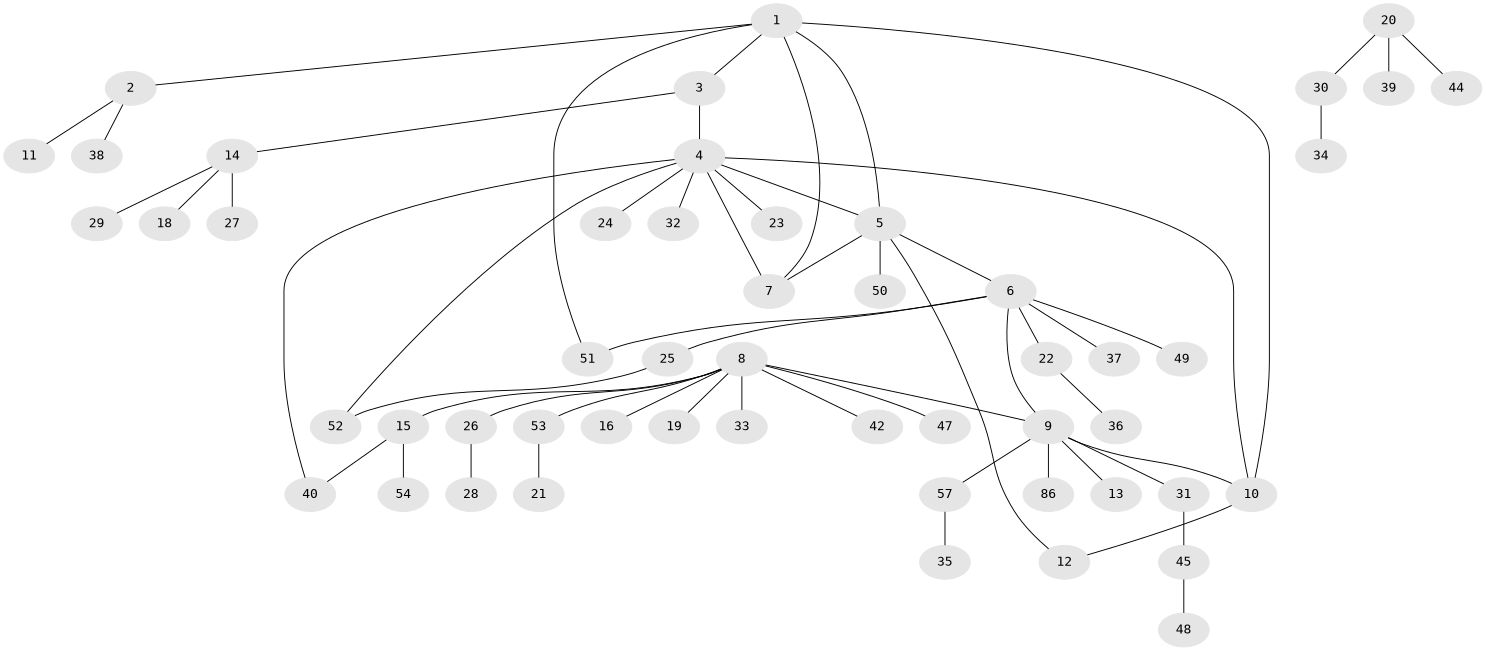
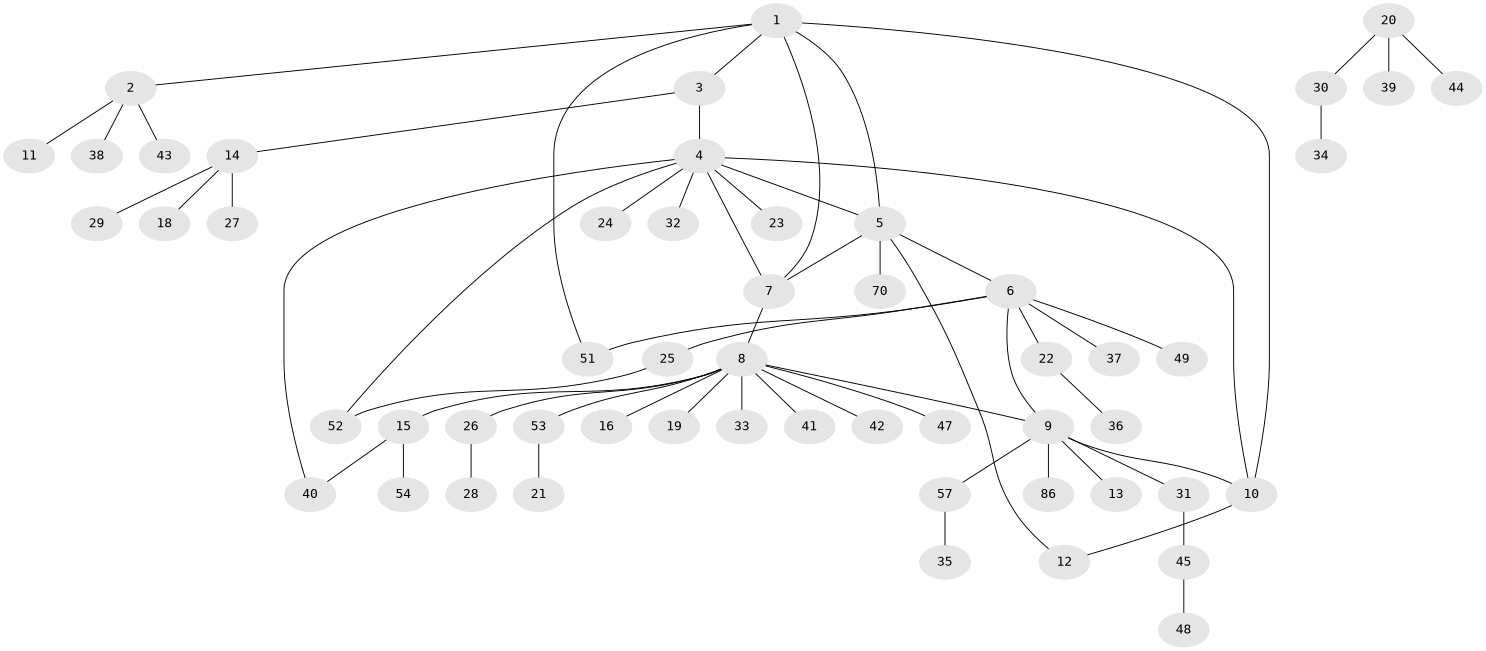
none -> (165, 156)
(880, 291) -> (880, 291)
none -> (759, 317)
none -> (810, 427)
